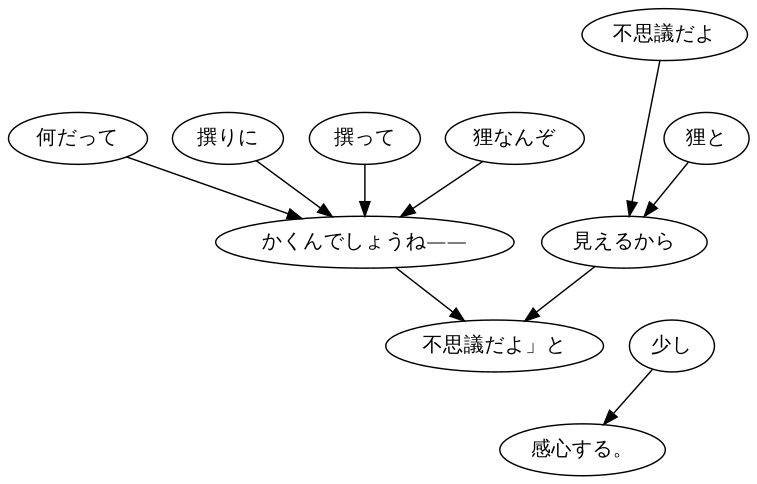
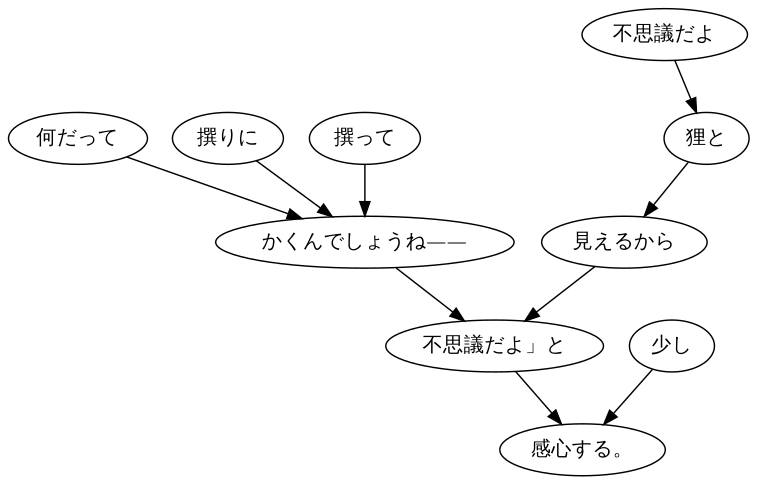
(646, 131) -> (683, 80)
(515, 138) -> none
none -> (534, 393)
